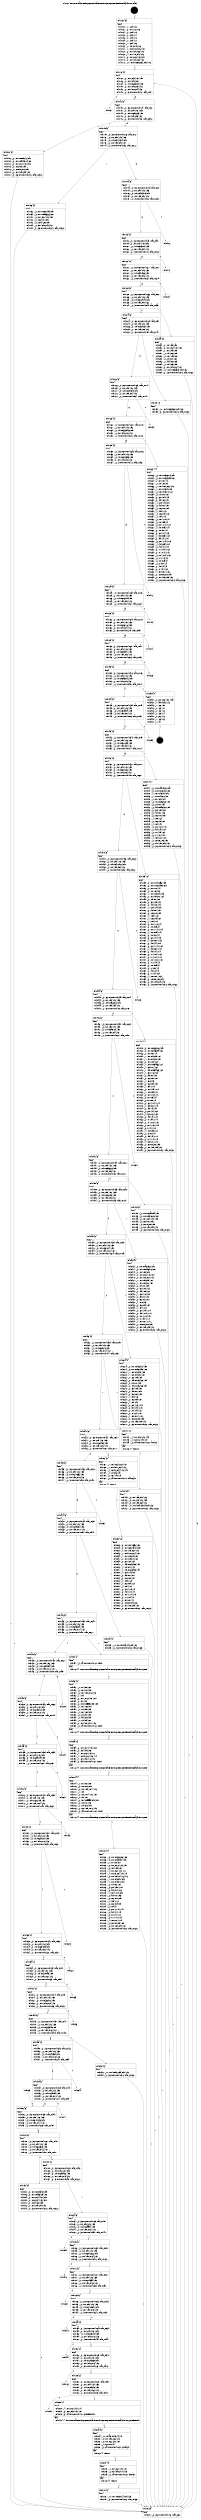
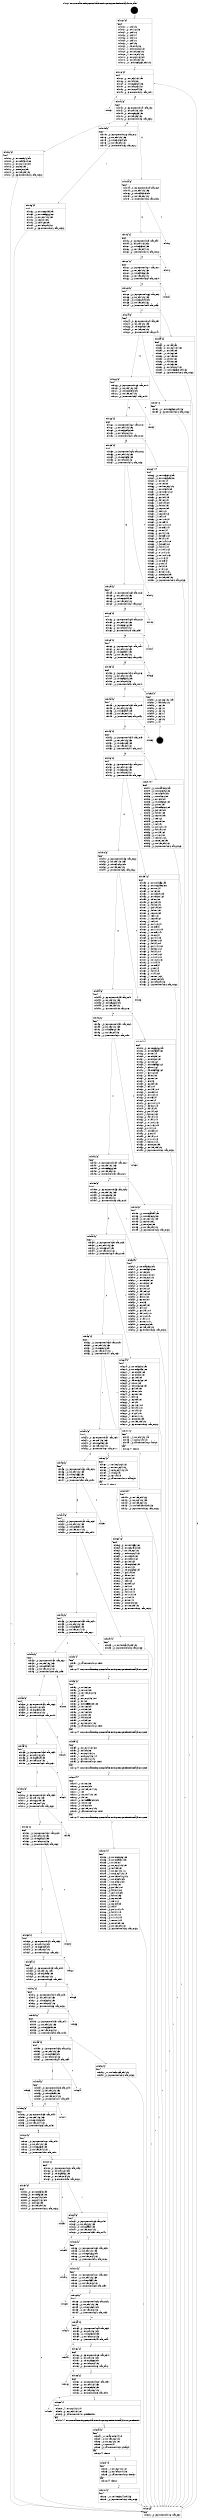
(129, 163) -> (141, 150)
none -> (62, 2224)
